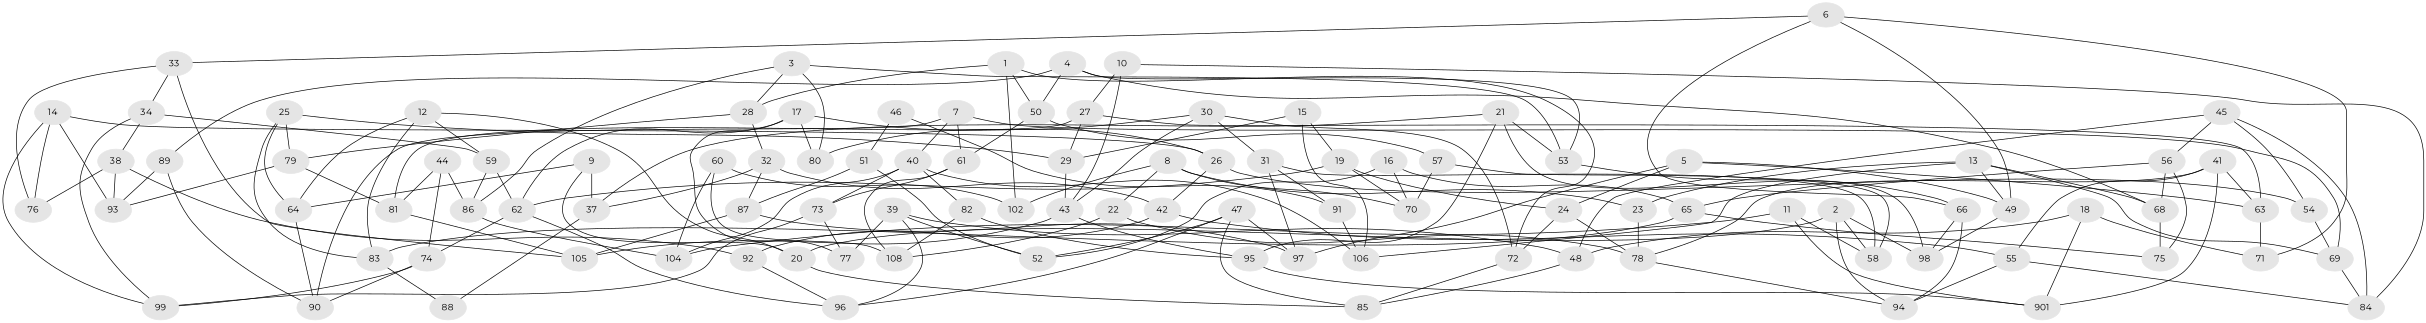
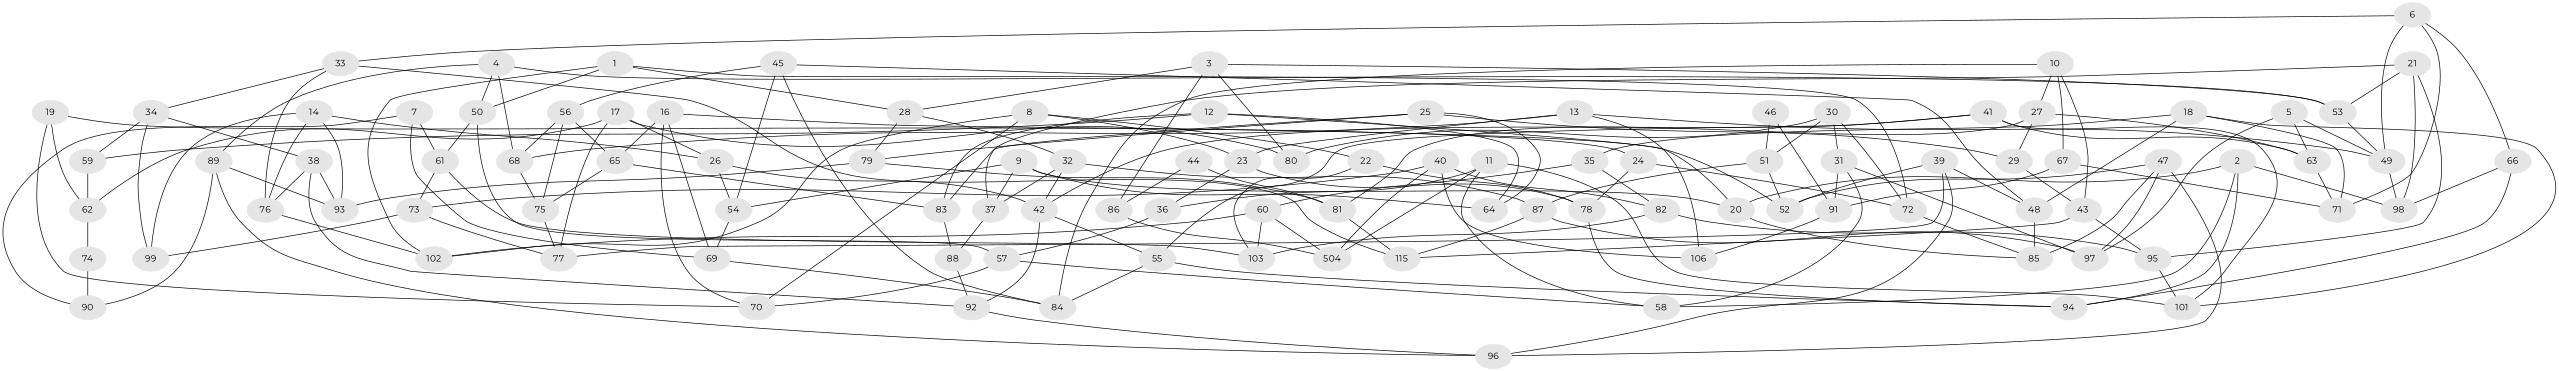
(1303, 113) -> none
(933, 138) -> none
(1133, 157) -> (1797, 138)
none -> (1590, 161)
none -> (2063, 161)
(1765, 180) -> (2362, 137)
(1921, 181) -> (1505, 127)
(1628, 183) -> none
(480, 186) -> none
none -> (876, 186)
(435, 210) -> none
none -> (1163, 210)
(2148, 228) -> (689, 186)
none -> (350, 235)
none -> (550, 236)
(304, 259) -> none
(580, 259) -> (1402, 259)
(674, 259) -> (1332, 259)
(895, 259) -> (1256, 259)
(665, 276) -> (822, 332)
none -> (962, 283)
(326, 287) -> none
(2042, 308) -> (2182, 308)
